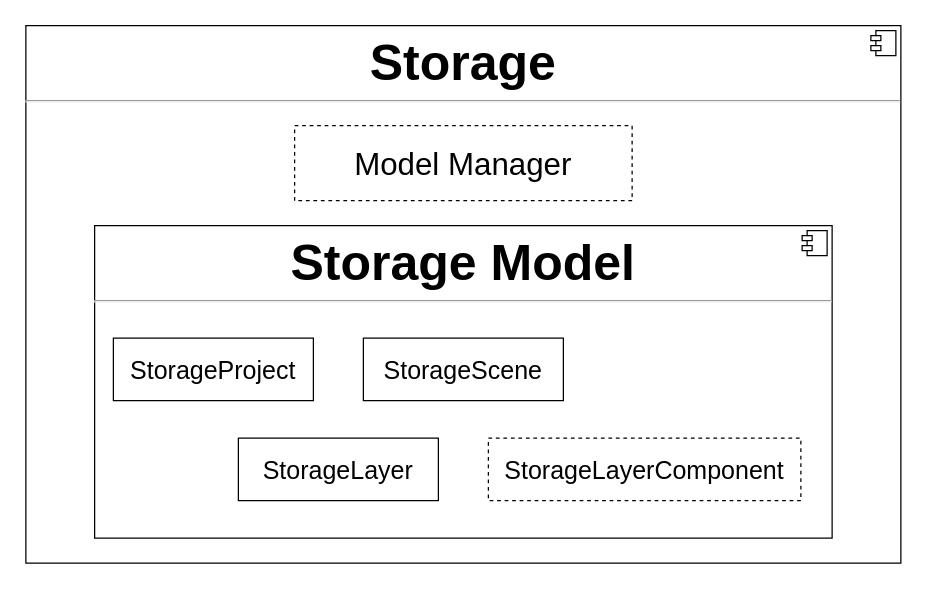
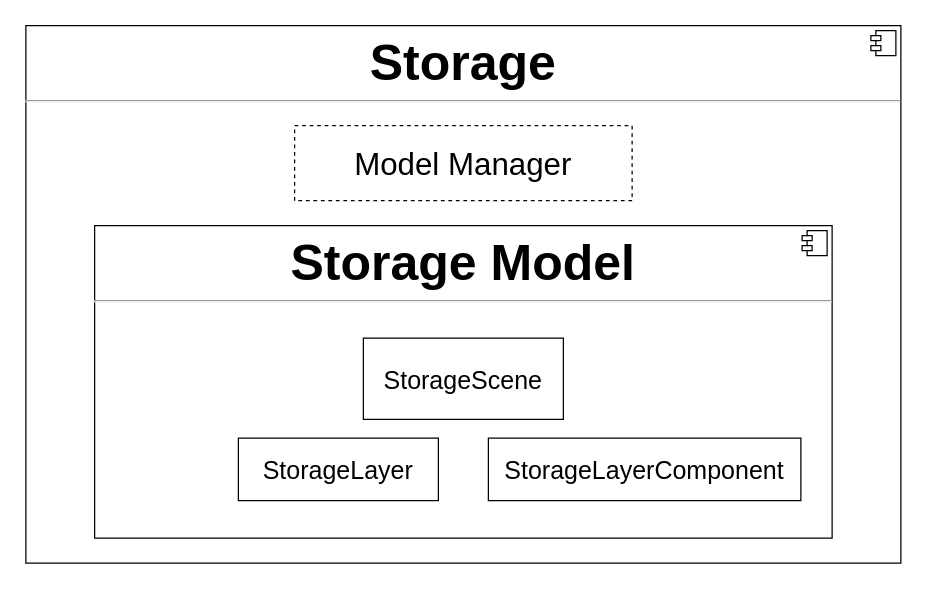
(213, 369) -> none
(463, 369) -> (463, 379)
(644, 469) -> (644, 469)
